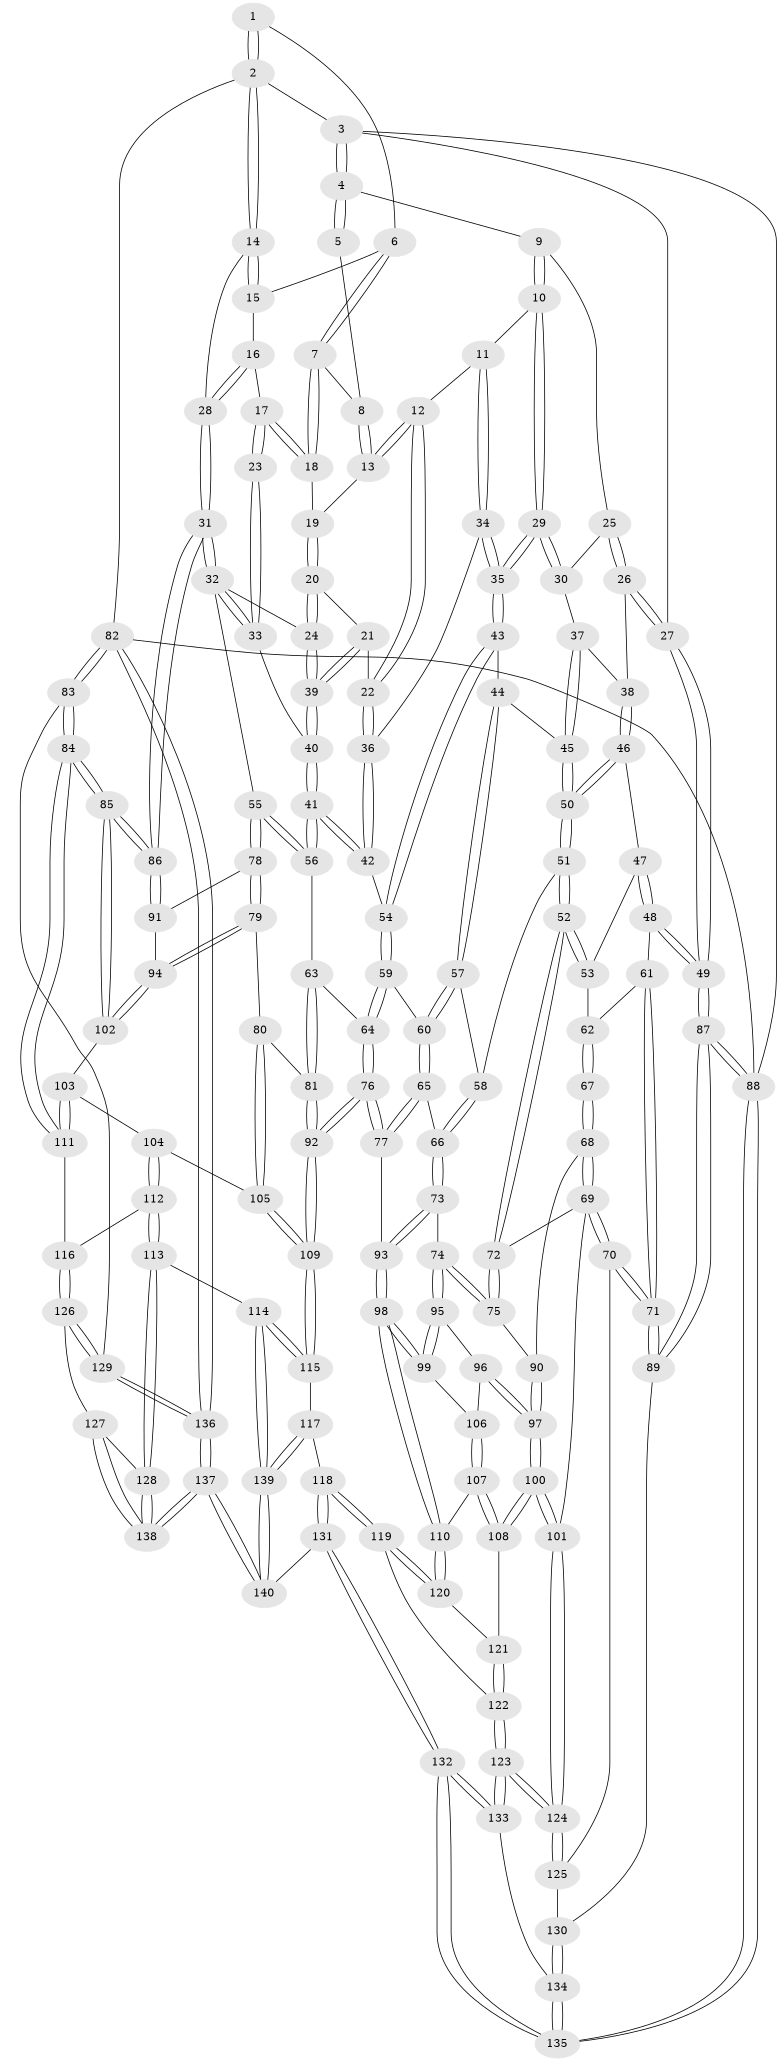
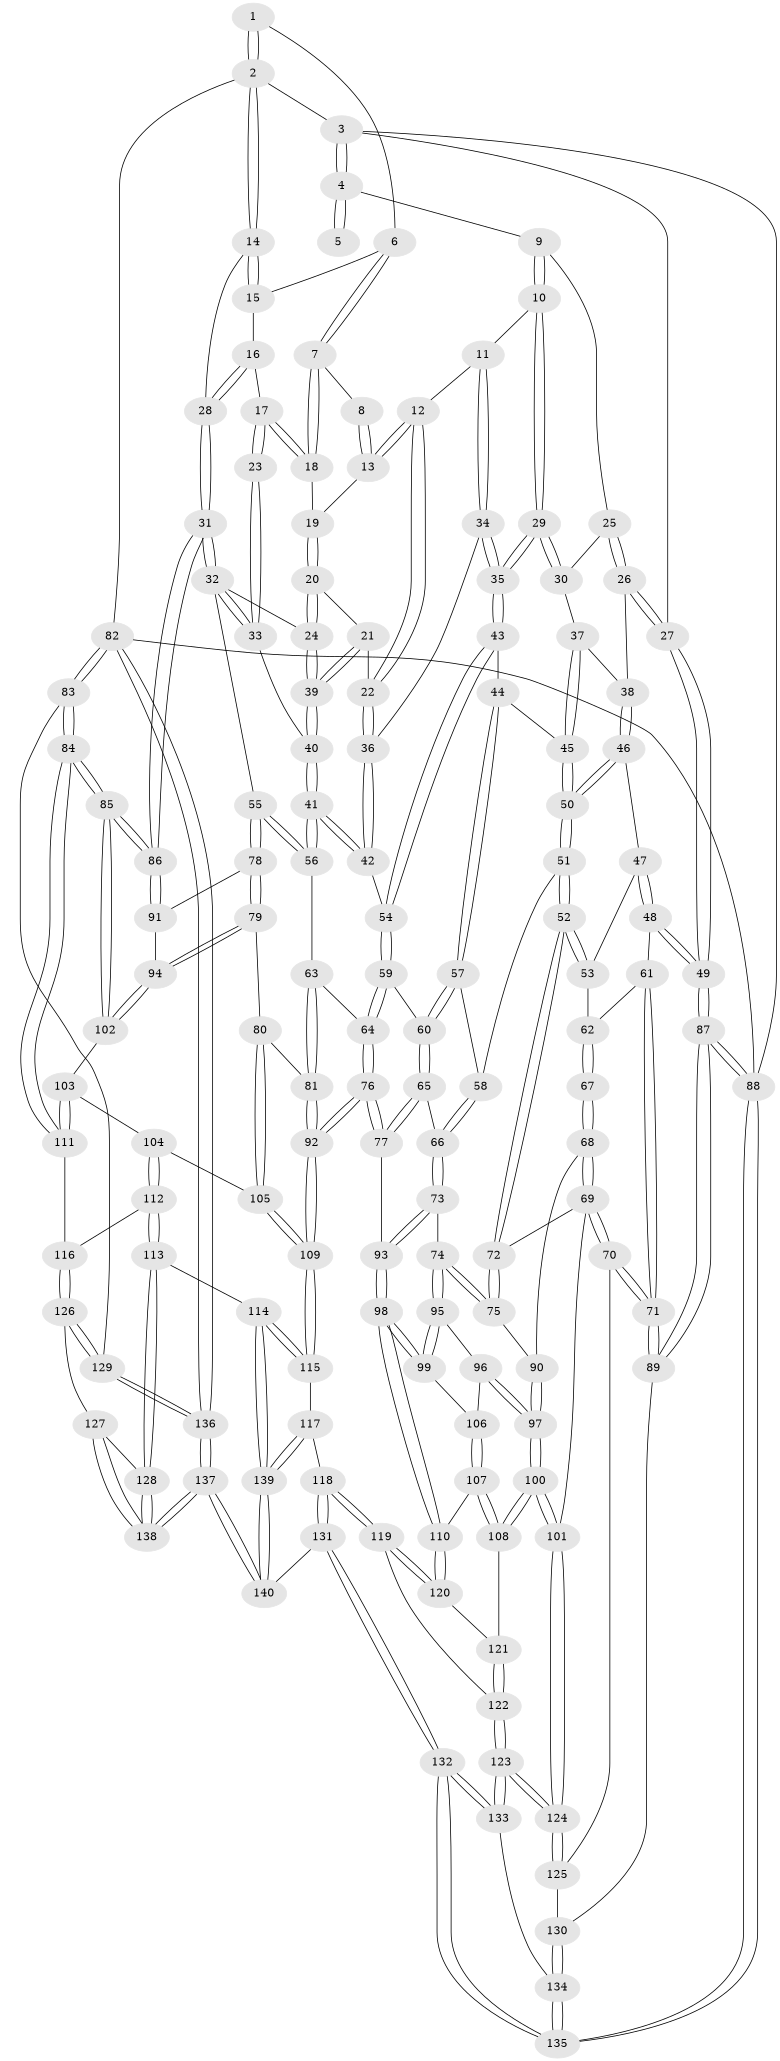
(350, 327) -> none
